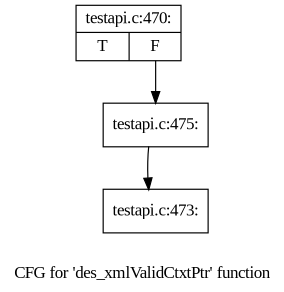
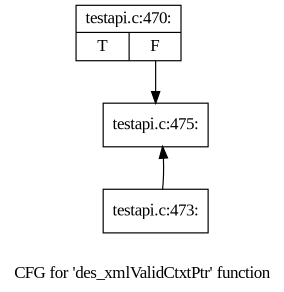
(148, 162) -> (164, 174)
